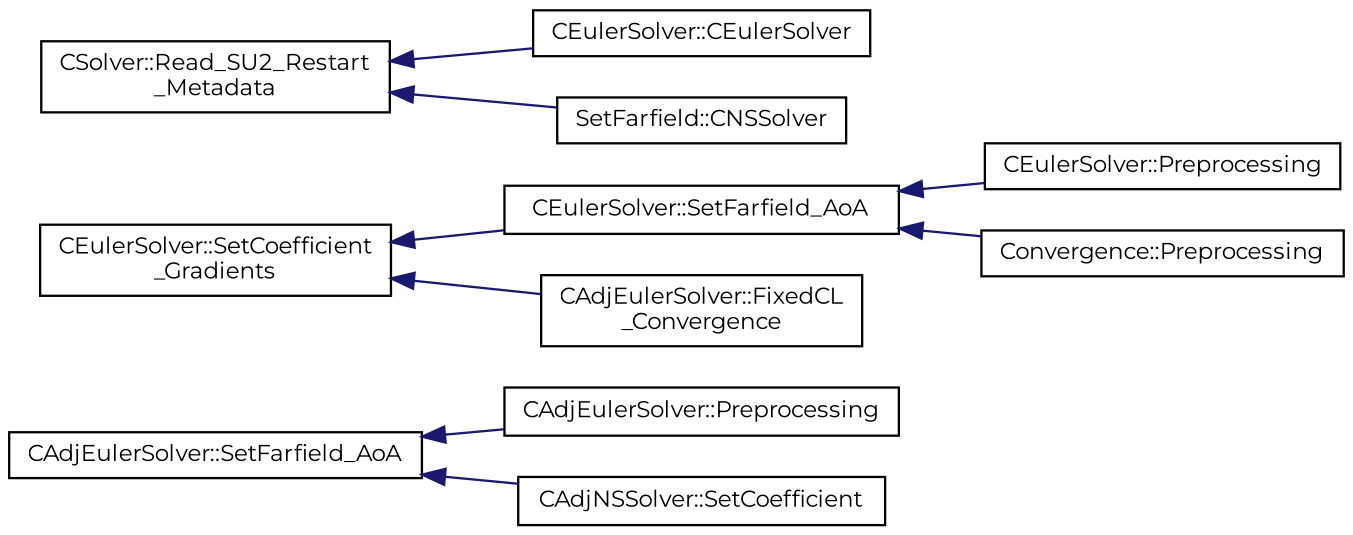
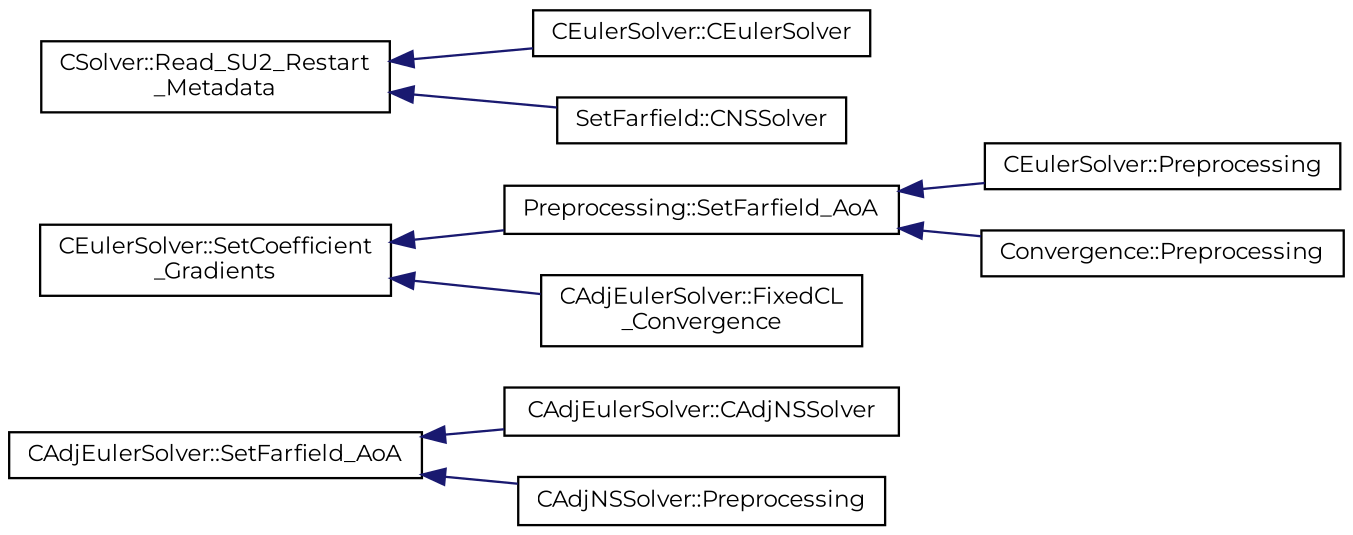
(702, 210) -> (702, 210)
(702, 412) -> (702, 412)
(702, 501) -> (702, 501)
